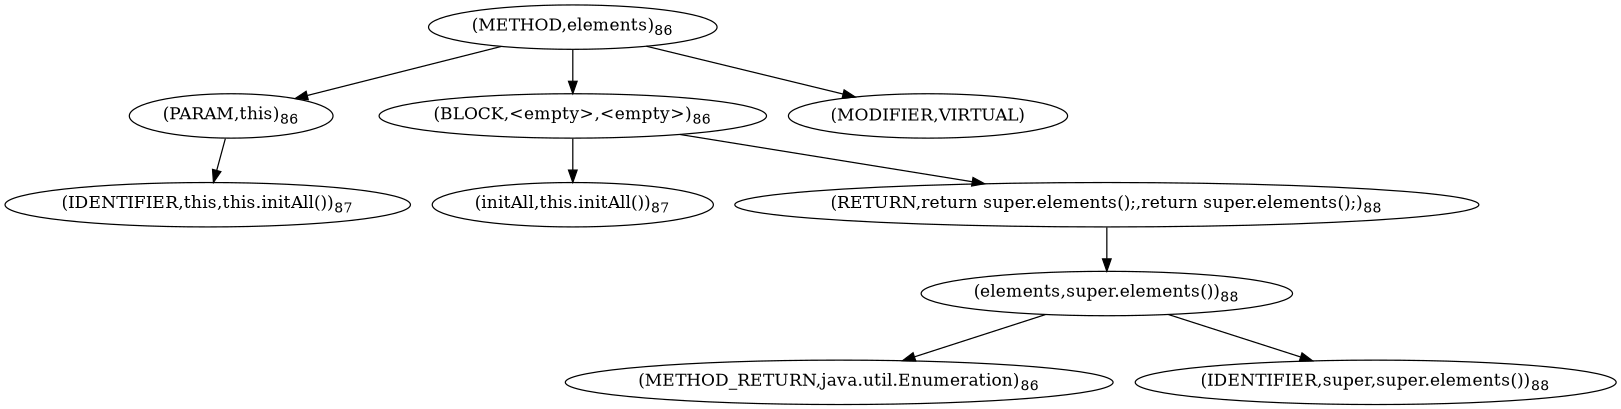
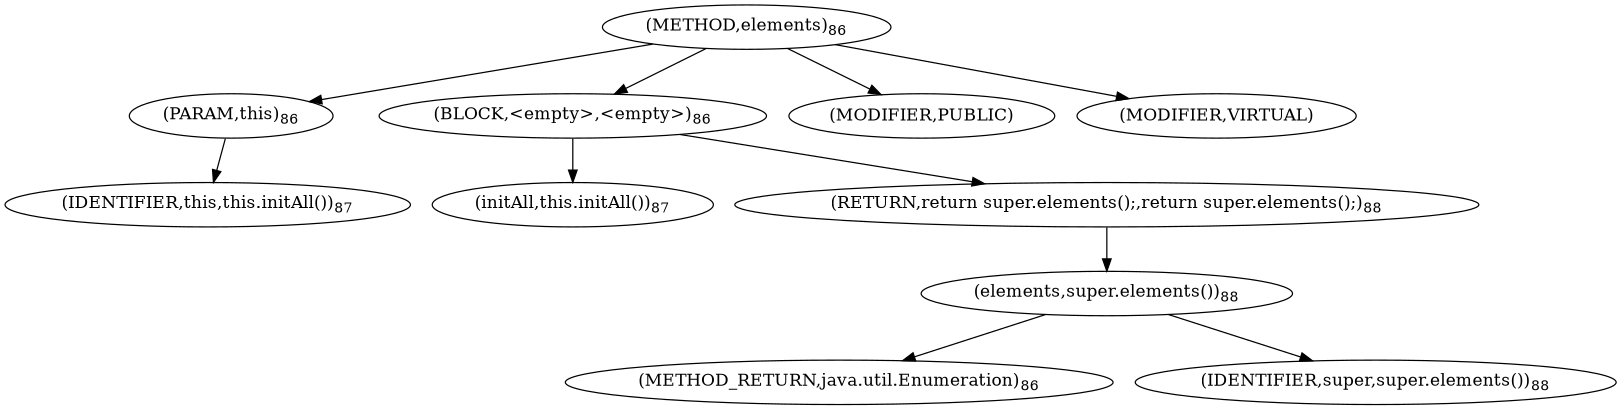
none -> (922, 116)
